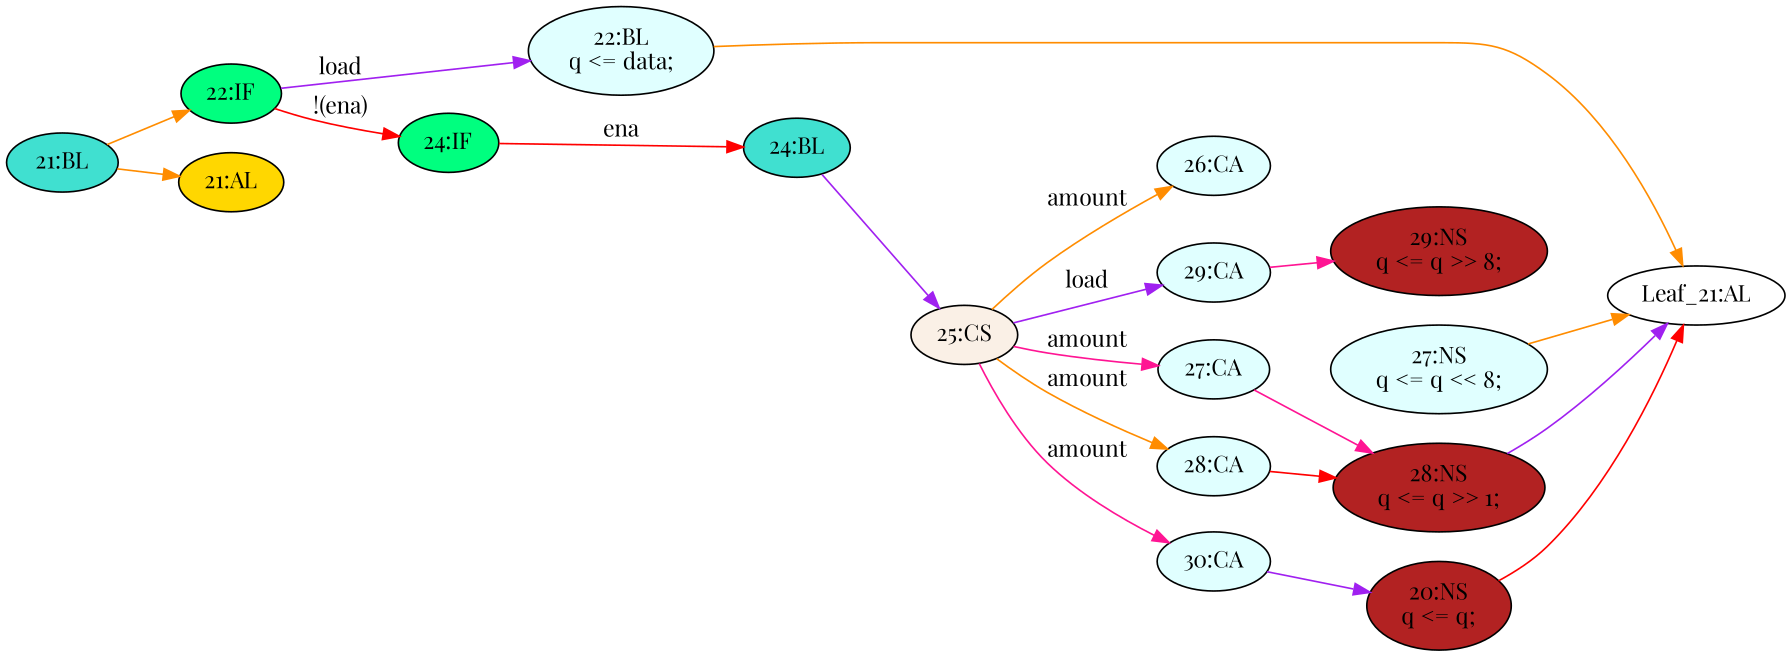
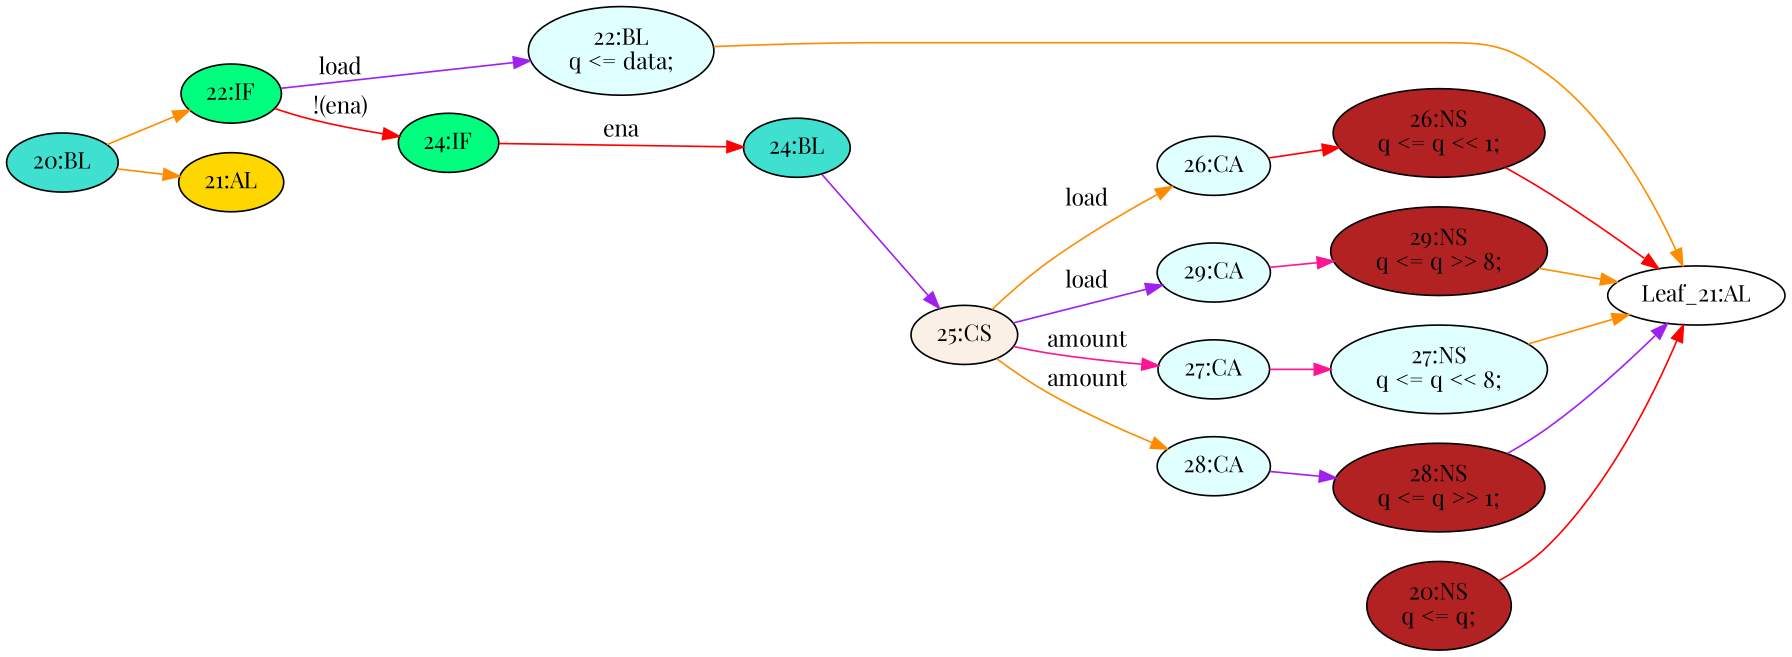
none -> (1439, 133)
(62, 163) -> (62, 163)
(1087, 199) -> (1087, 199)
none -> (1570, 274)
(1306, 418) -> (1292, 369)
(1295, 474) -> (1295, 474)
(1214, 561) -> none
